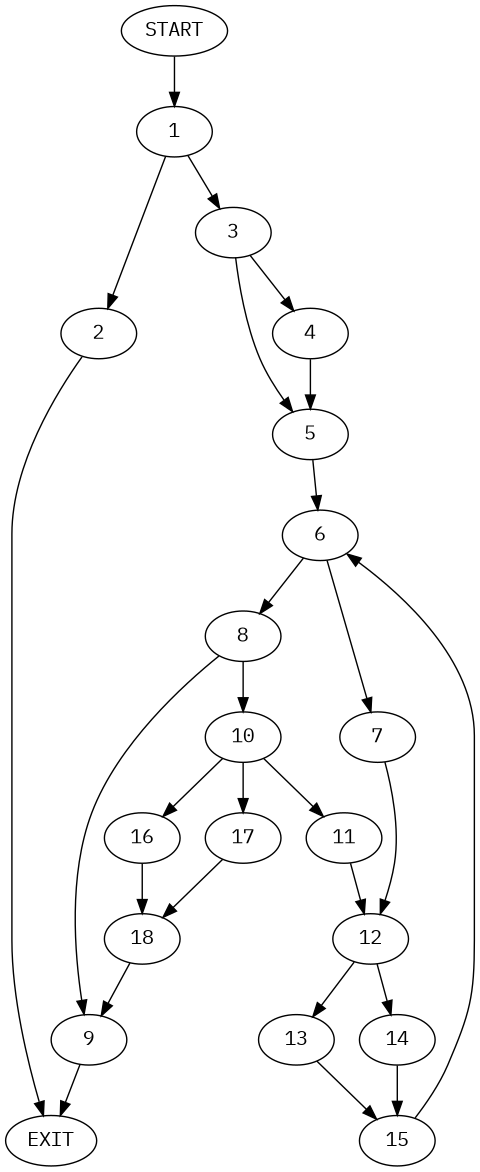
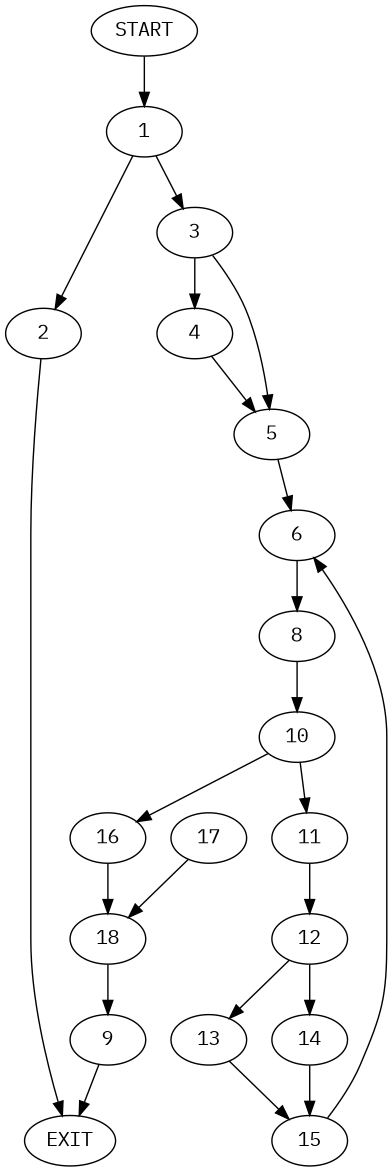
(378, 737) -> none
(243, 781) -> none
(95, 806) -> none
